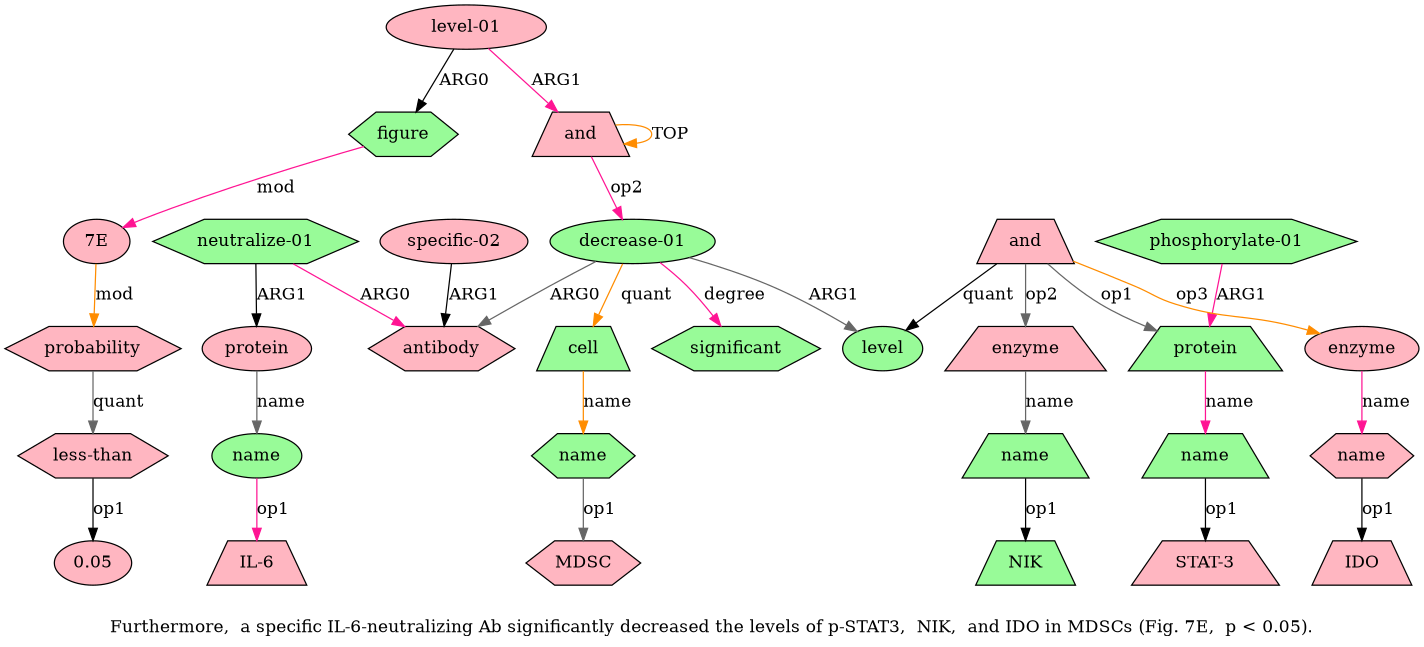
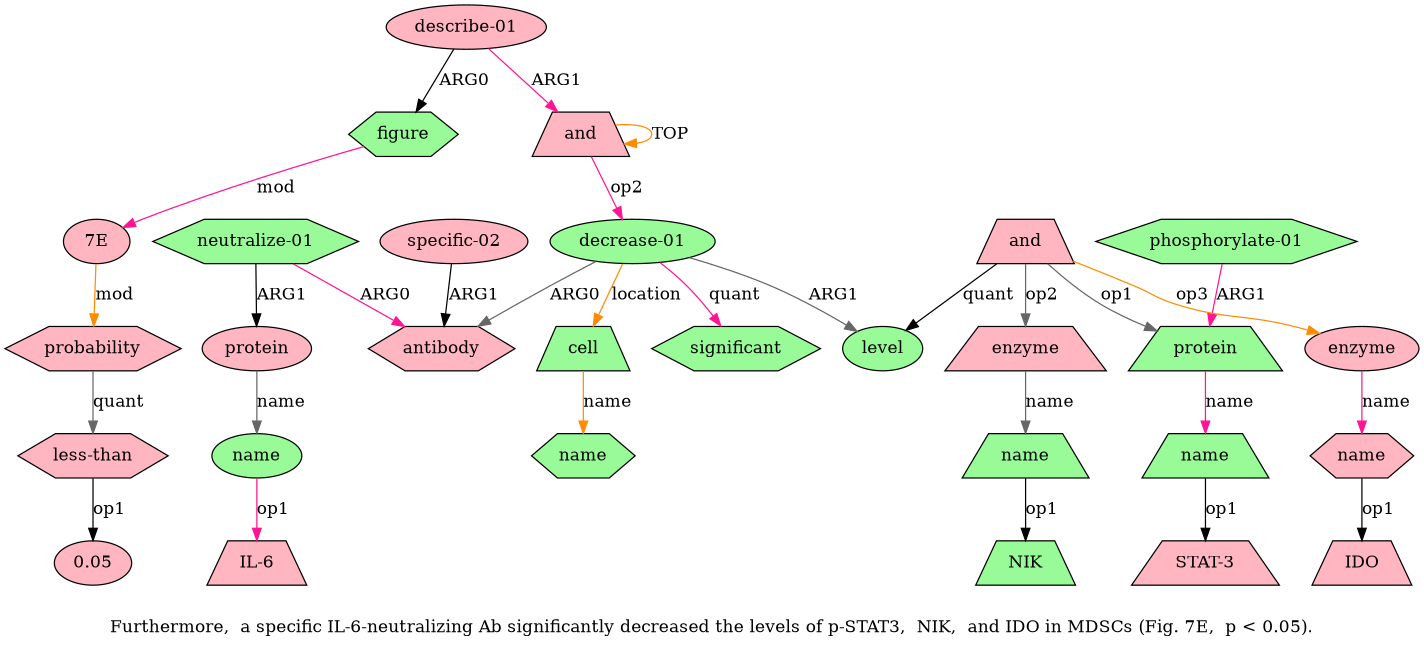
(466, 27) -> (466, 27)
(647, 295) -> (647, 295)
(735, 295) -> (735, 295)
(583, 563) -> none
